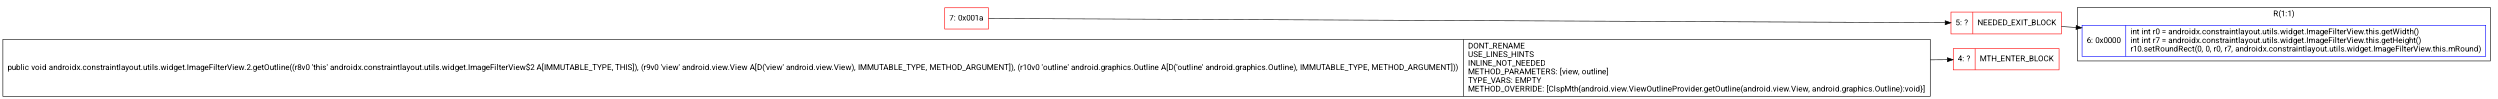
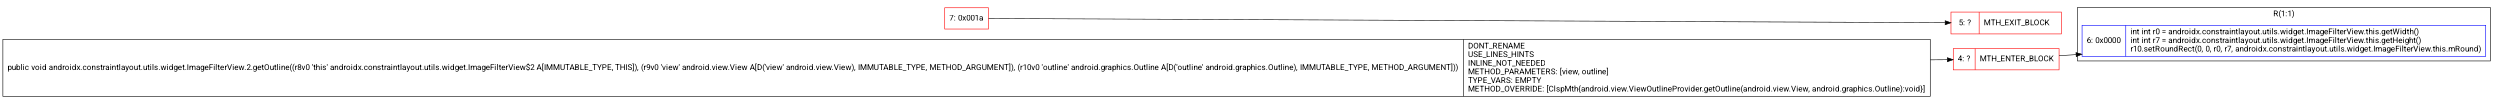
(2017, 23) -> (2017, 23)
(2069, 27) -> (2068, 55)
